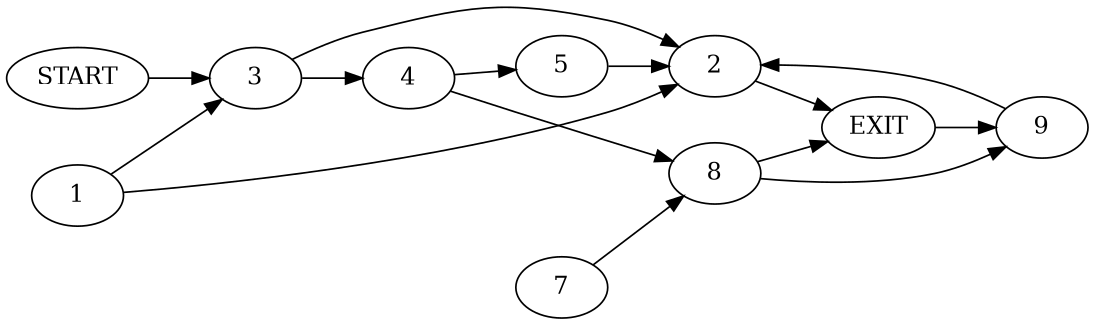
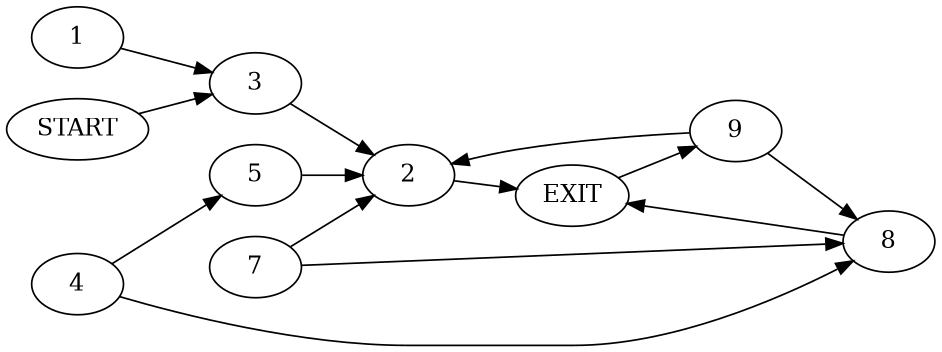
(324, 78) -> none
(396, 159) -> (325, 226)
(877, 181) -> (805, 181)
